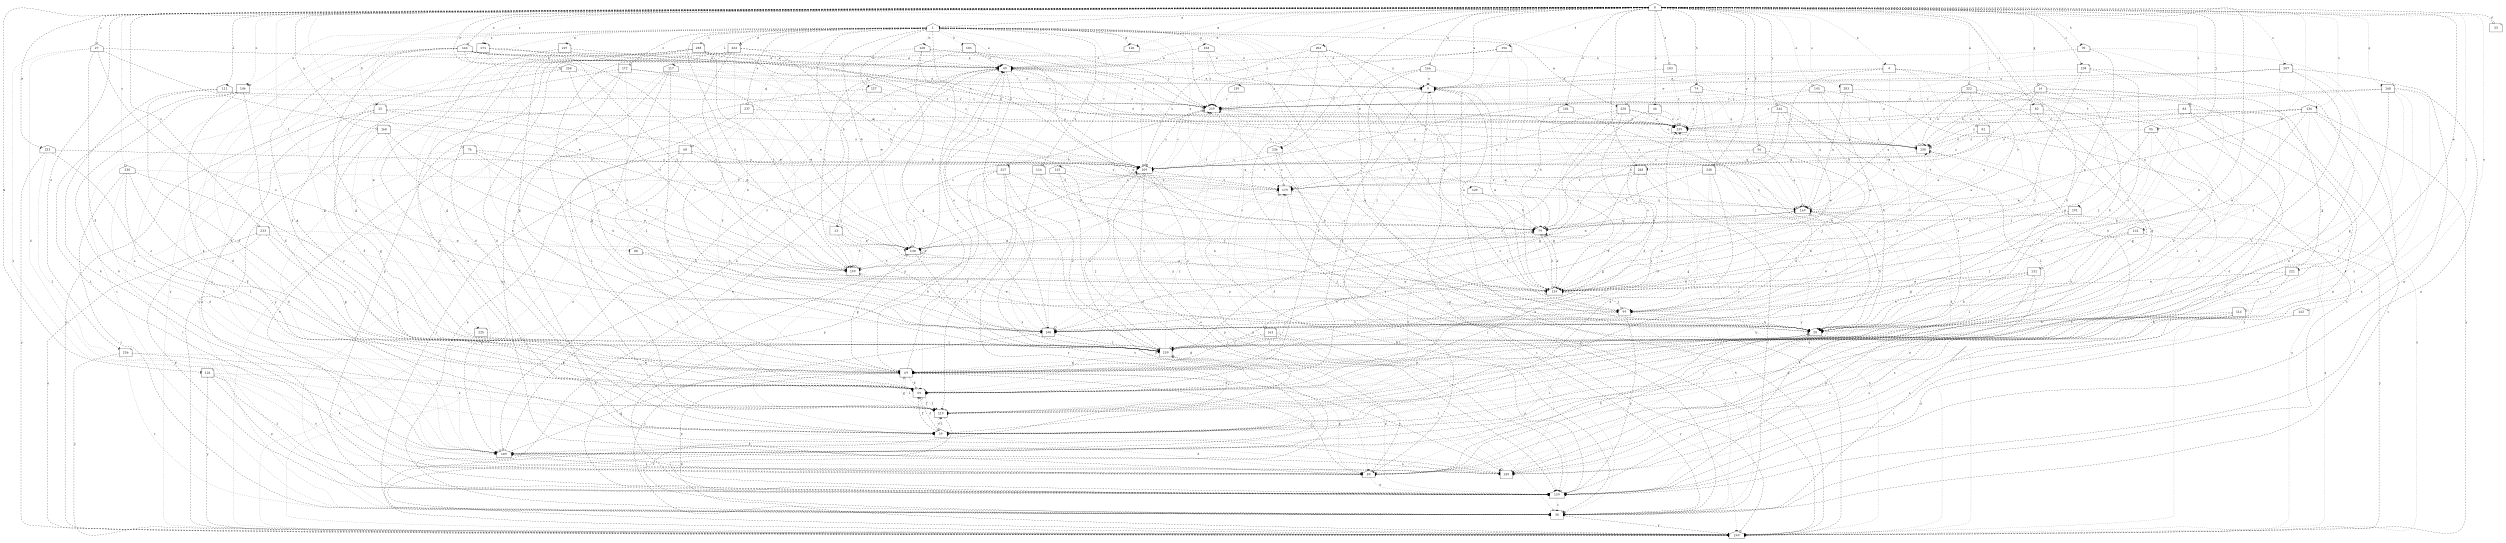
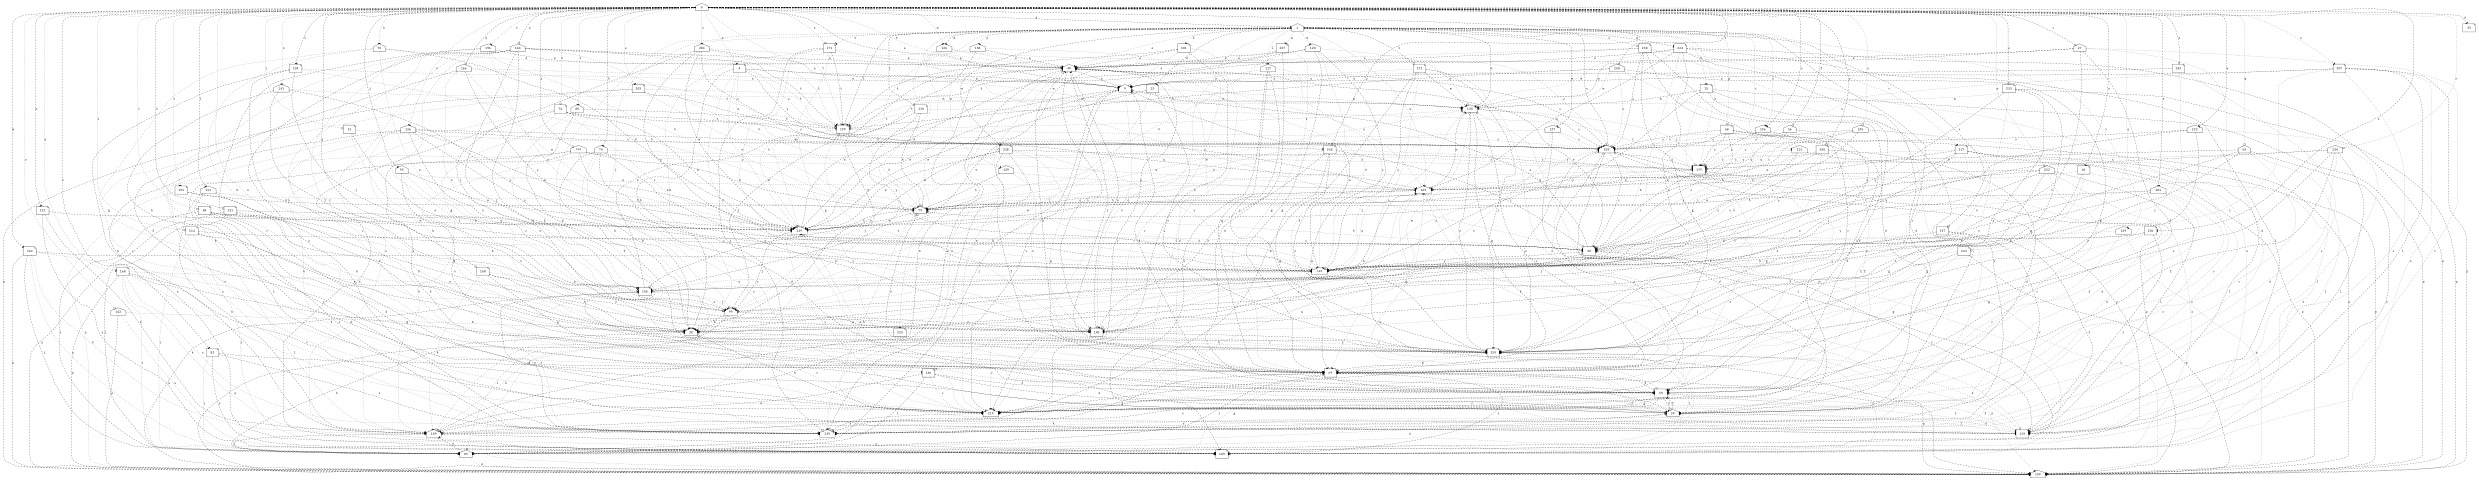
(2141, 8) -> (1677, 8)
none -> (1296, 102)
